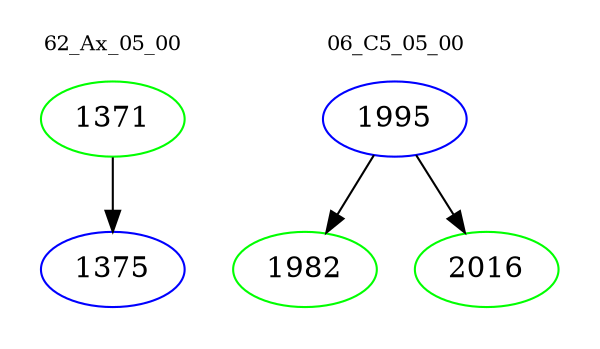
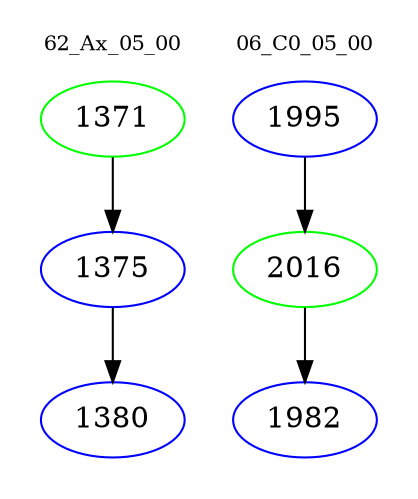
(396, 45) -> (305, 45)
(356, 185) -> (305, 334)
(305, 269) -> (305, 420)
none -> (113, 420)
